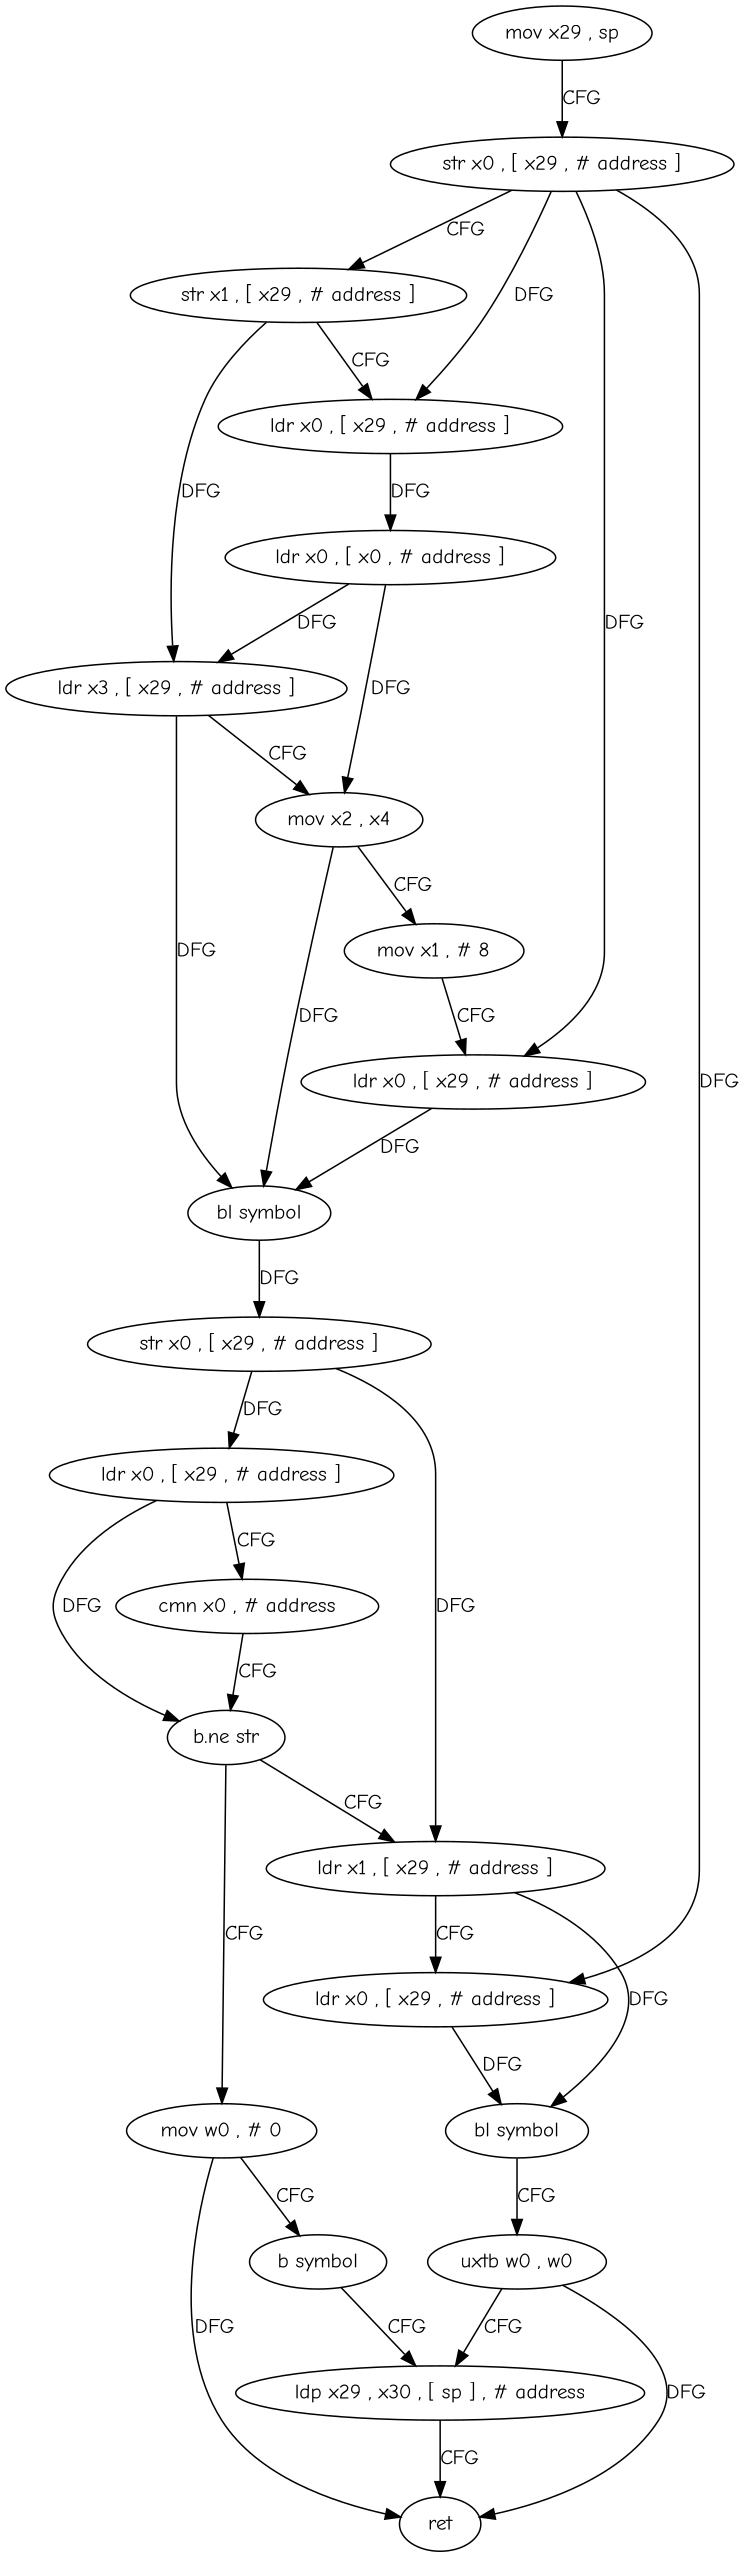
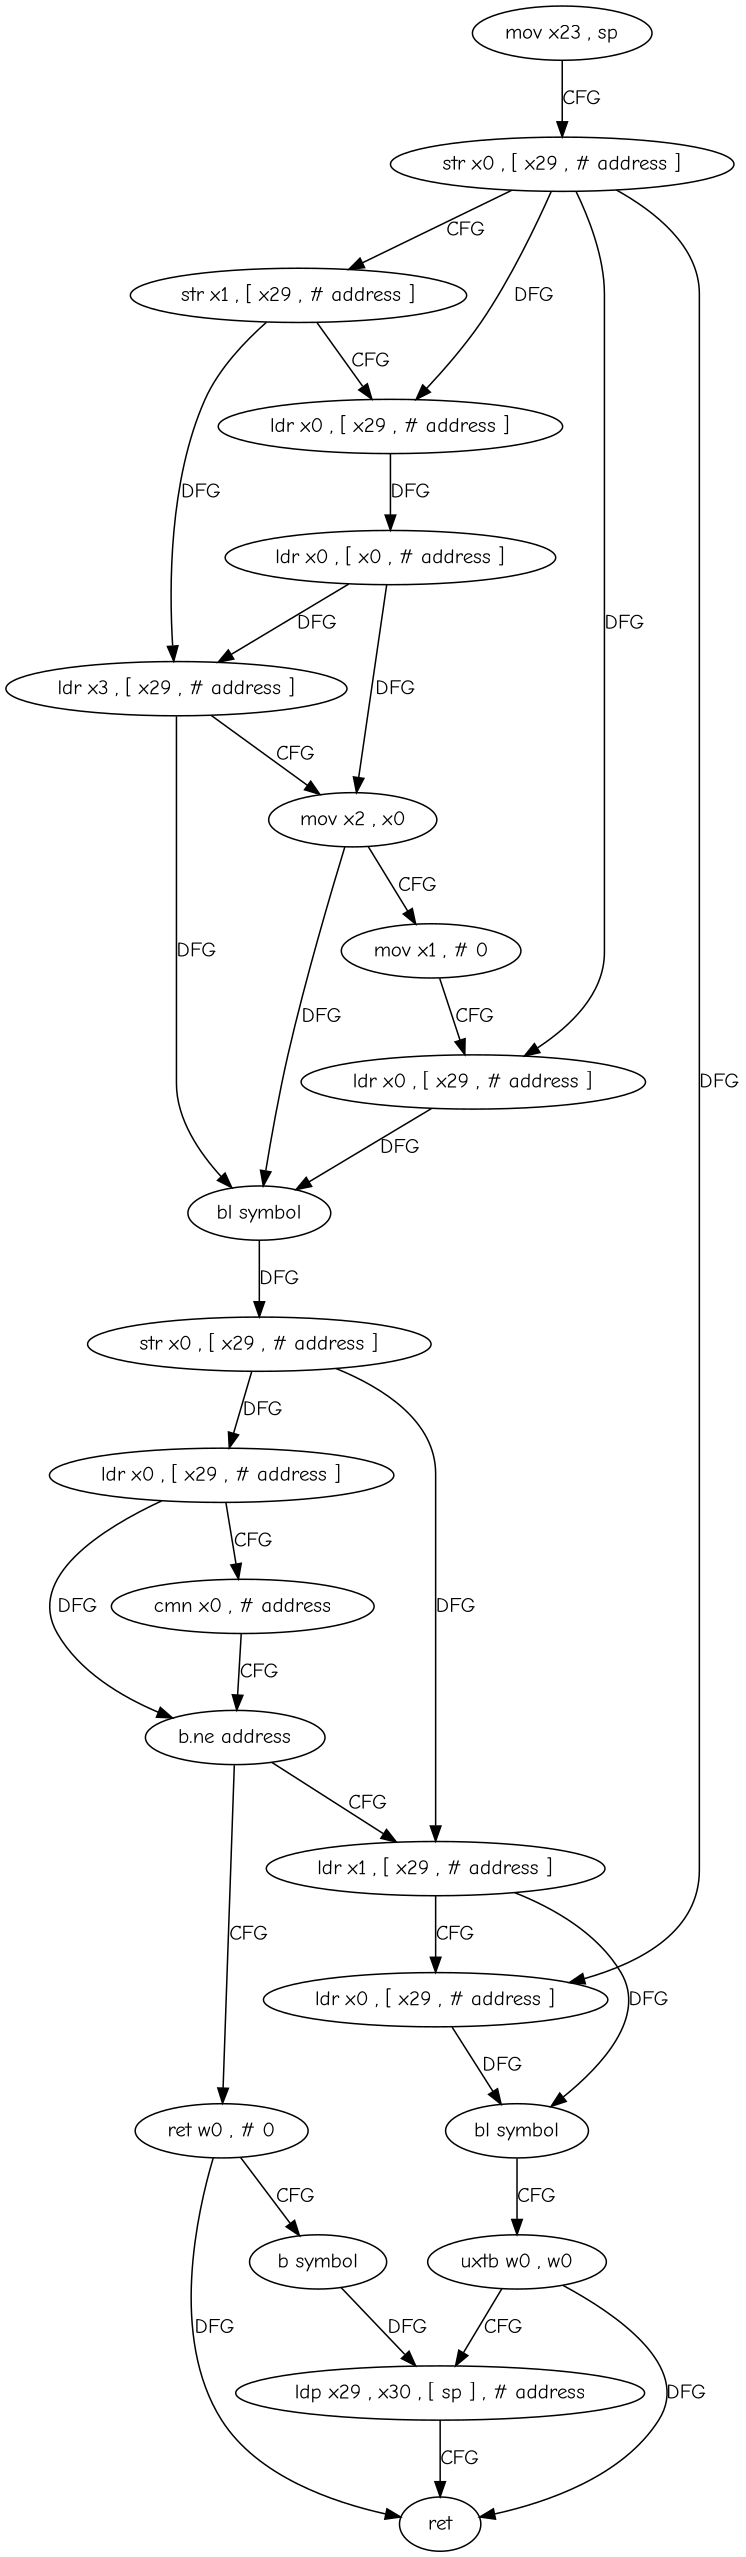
(562, 33) -> (562, 33)
(339, 820) -> (353, 820)
(434, 951) -> (431, 951)
(226, 1738) -> (235, 1738)
(222, 2131) -> (222, 2131)
(407, 2327) -> (408, 2327)
